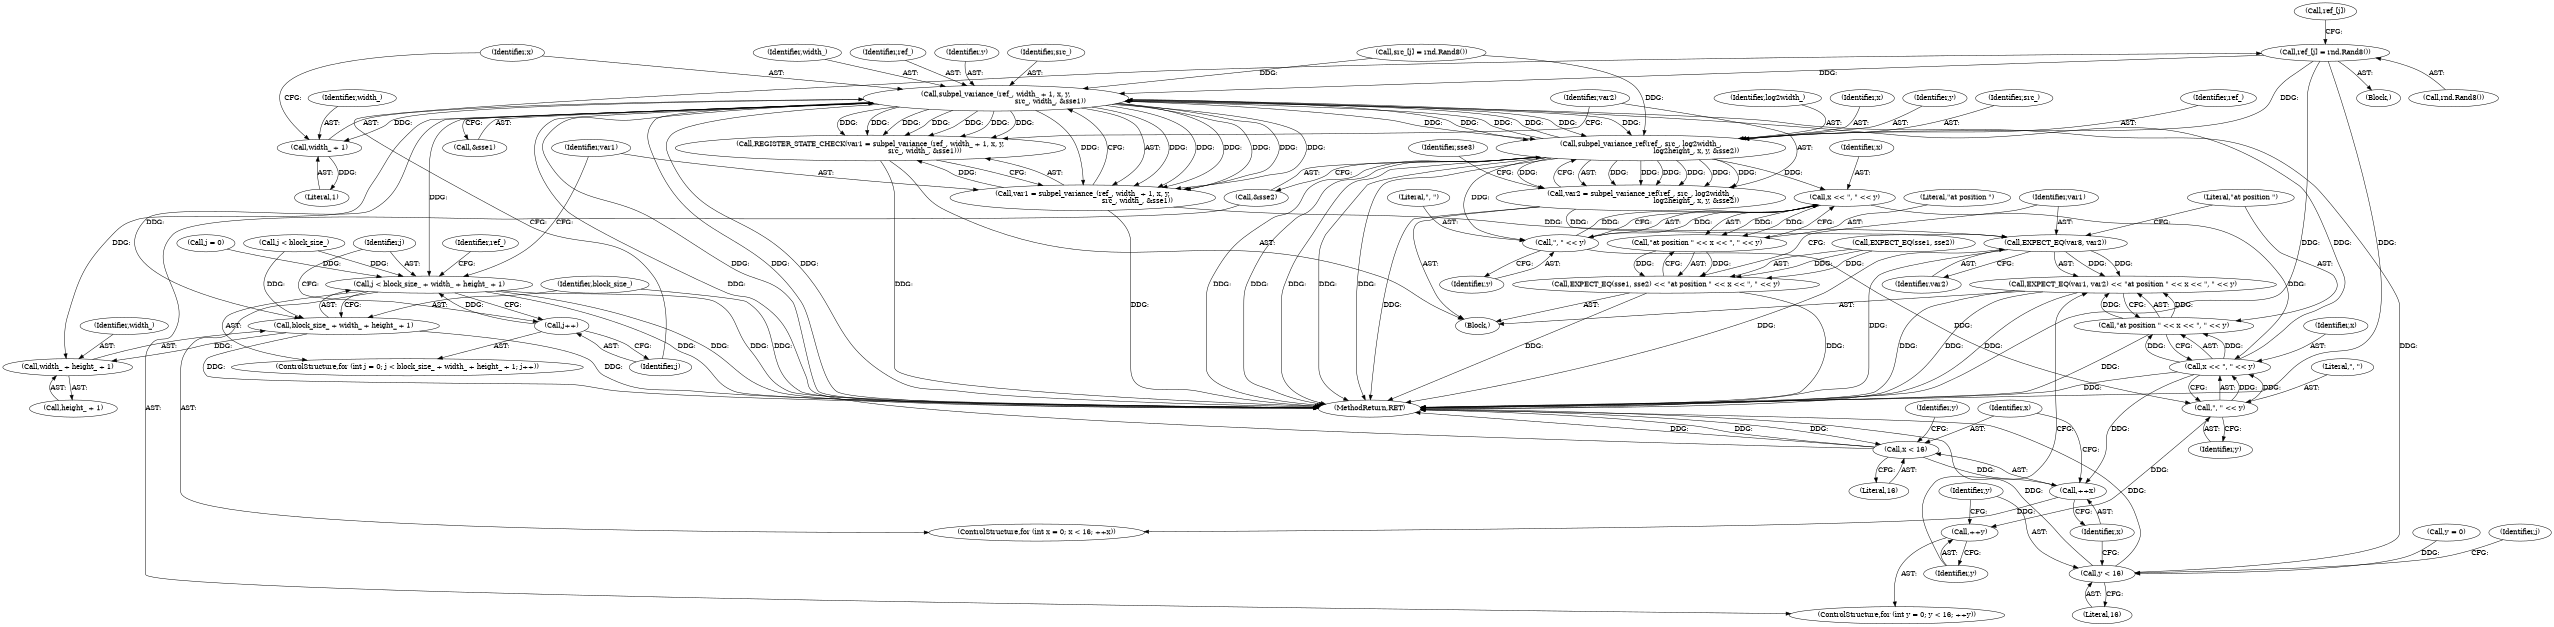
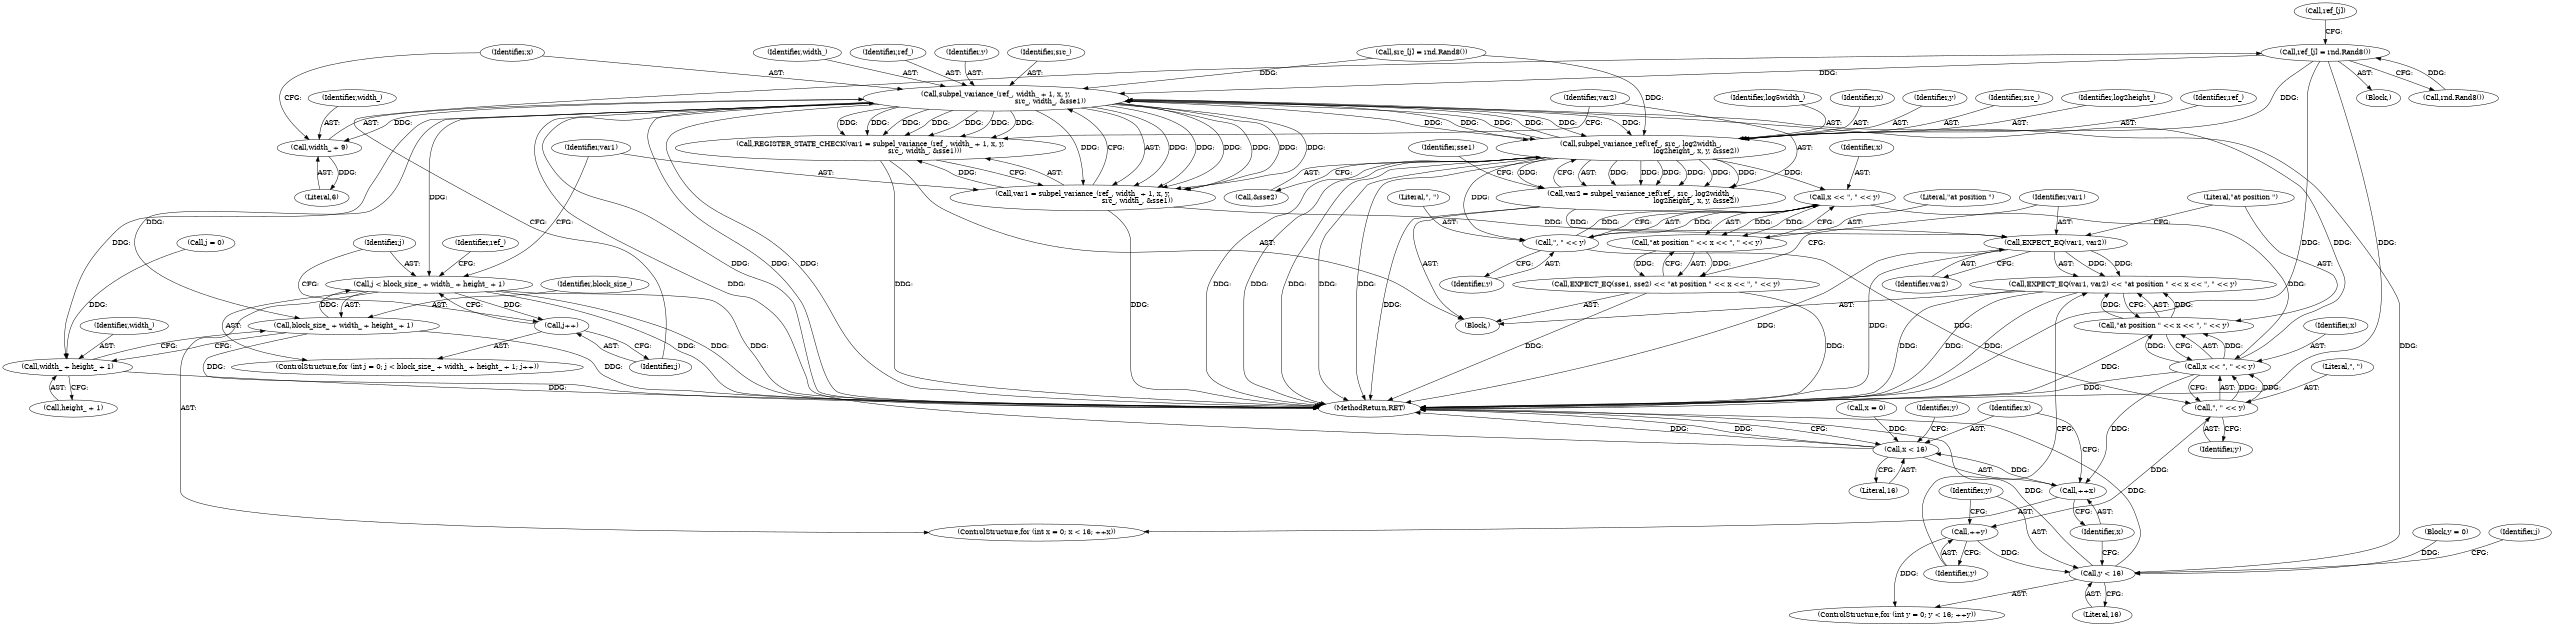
(2438, 73) -> (2438, 73)
none -> (2390, 74)
(1768, 98) -> (1768, 98)
none -> (2117, 98)
(319, 148) -> (319, 148)
(475, 148) -> none
(1448, 148) -> (1448, 148)
(322, 198) -> (322, 198)
(294, 243) -> none
(1904, 243) -> none
(2056, 243) -> (2056, 243)
(302, 264) -> (109, 285)
(330, 305) -> (330, 305)
(354, 305) -> (354, 305)
(475, 305) -> (475, 305)
(514, 305) -> (514, 305)
(170, 347) -> (170, 347)
(224, 347) -> (224, 347)
(789, 383) -> (599, 393)
(81, 388) -> (81, 388)
none -> (1867, 409)
(1820, 429) -> (1820, 429)
(1987, 471) -> (1987, 471)
(2021, 471) -> (2021, 471)
(2027, 512) -> (2027, 512)
(2446, 533) -> (2446, 533)
none -> (2019, 563)
(1910, 574) -> (1910, 574)
(250, 584) -> (2008, 593)
